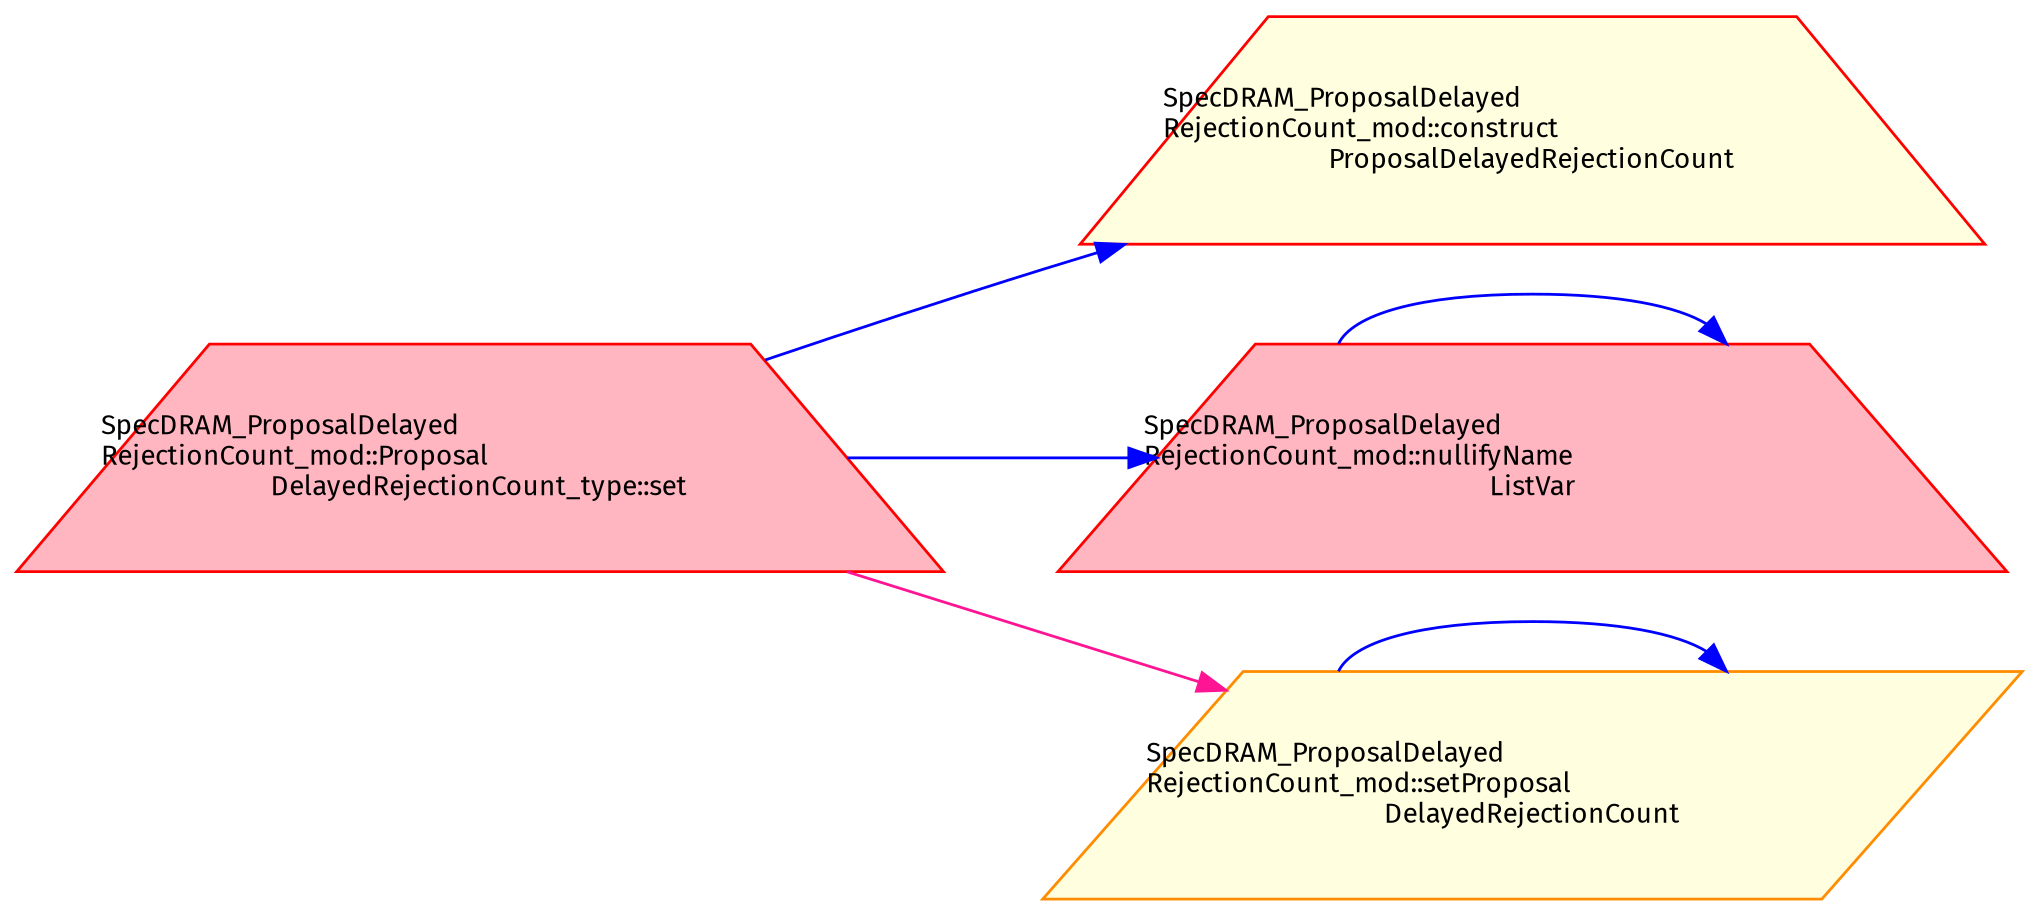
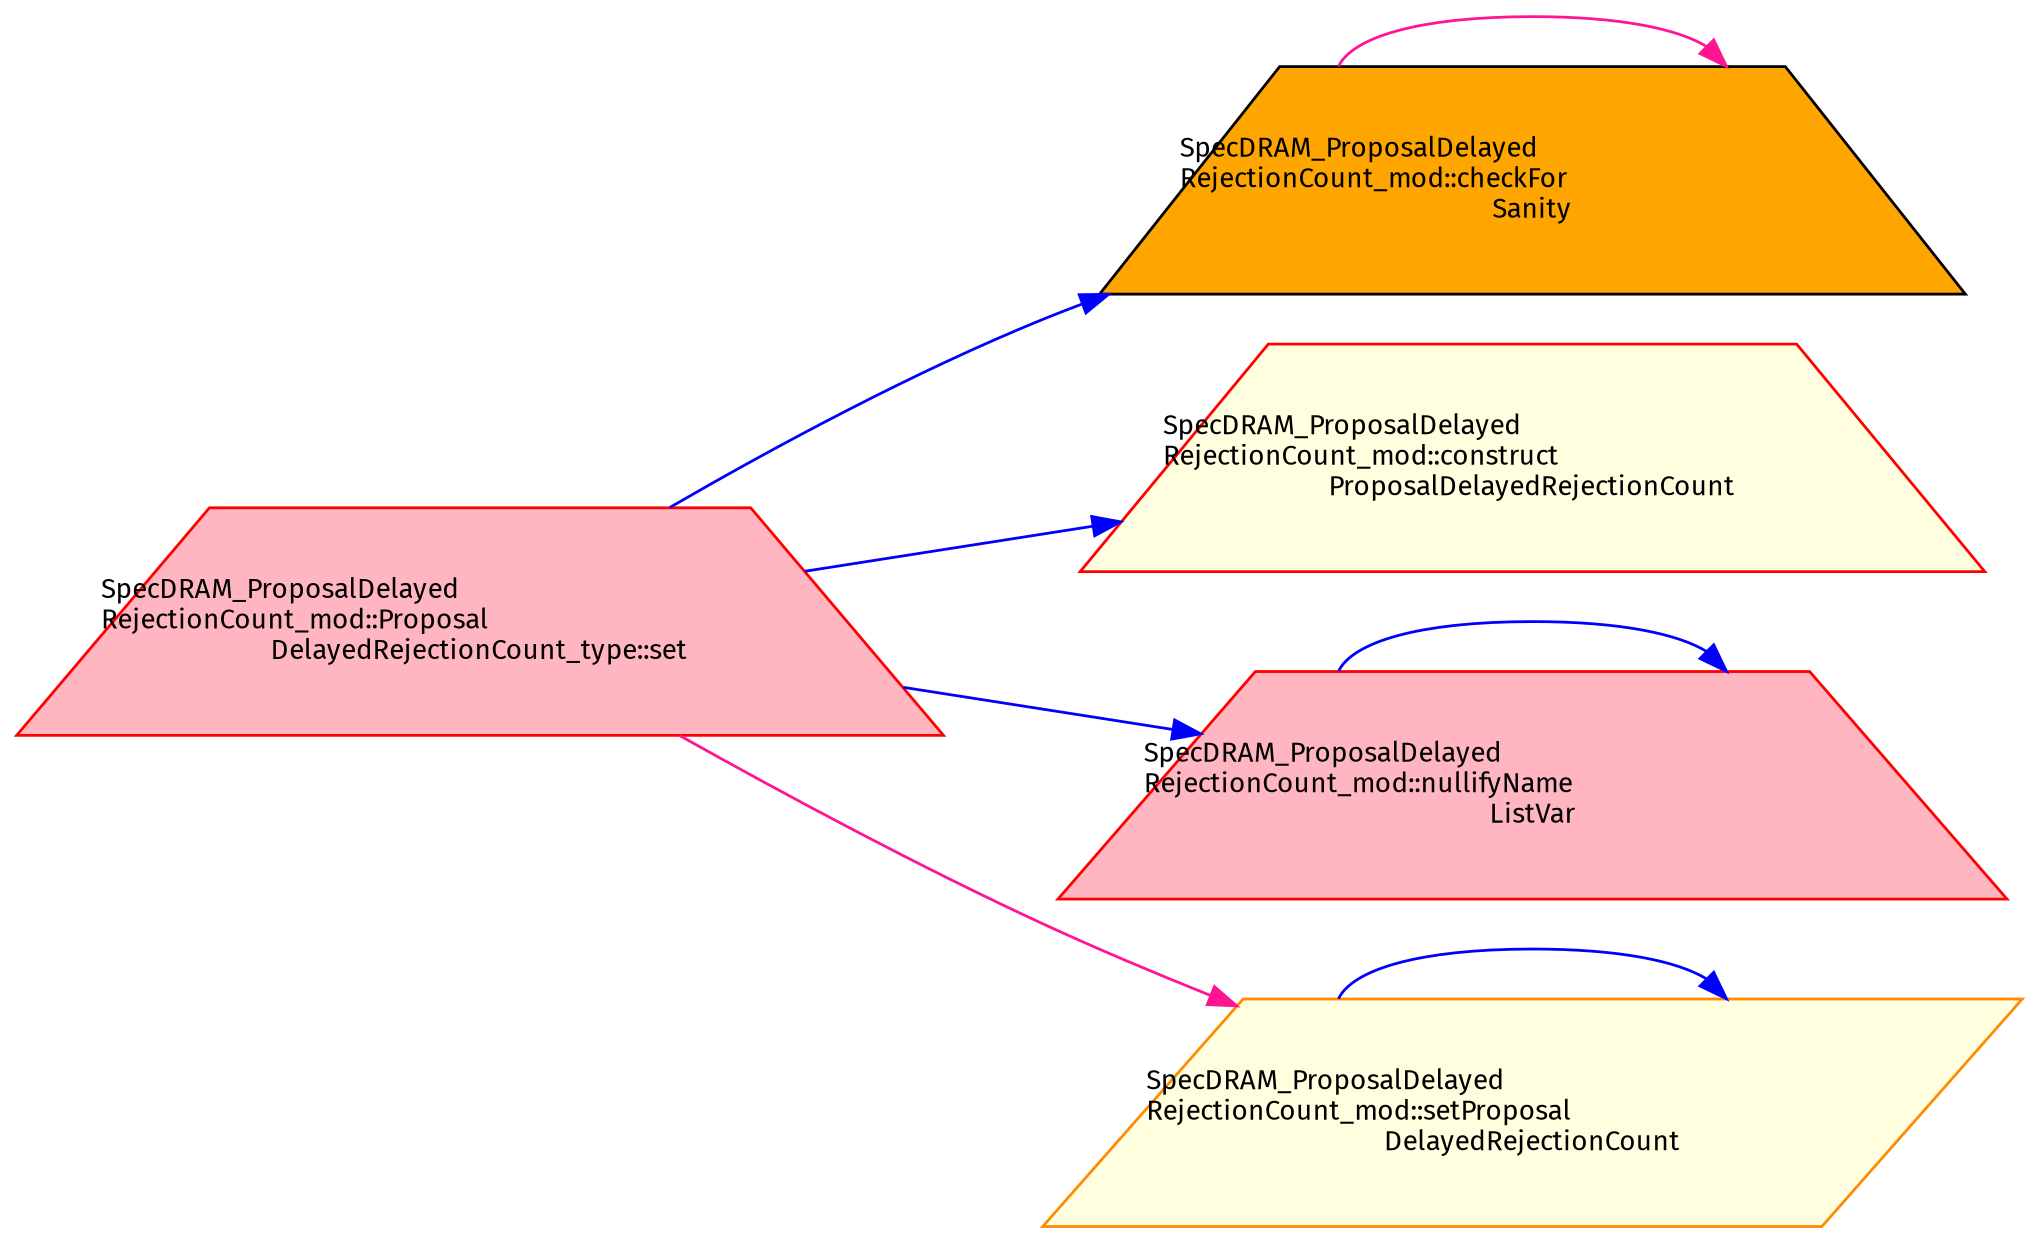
none -> (1532, 180)
